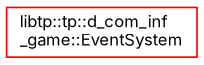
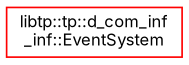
(102, 32) -> (94, 32)
